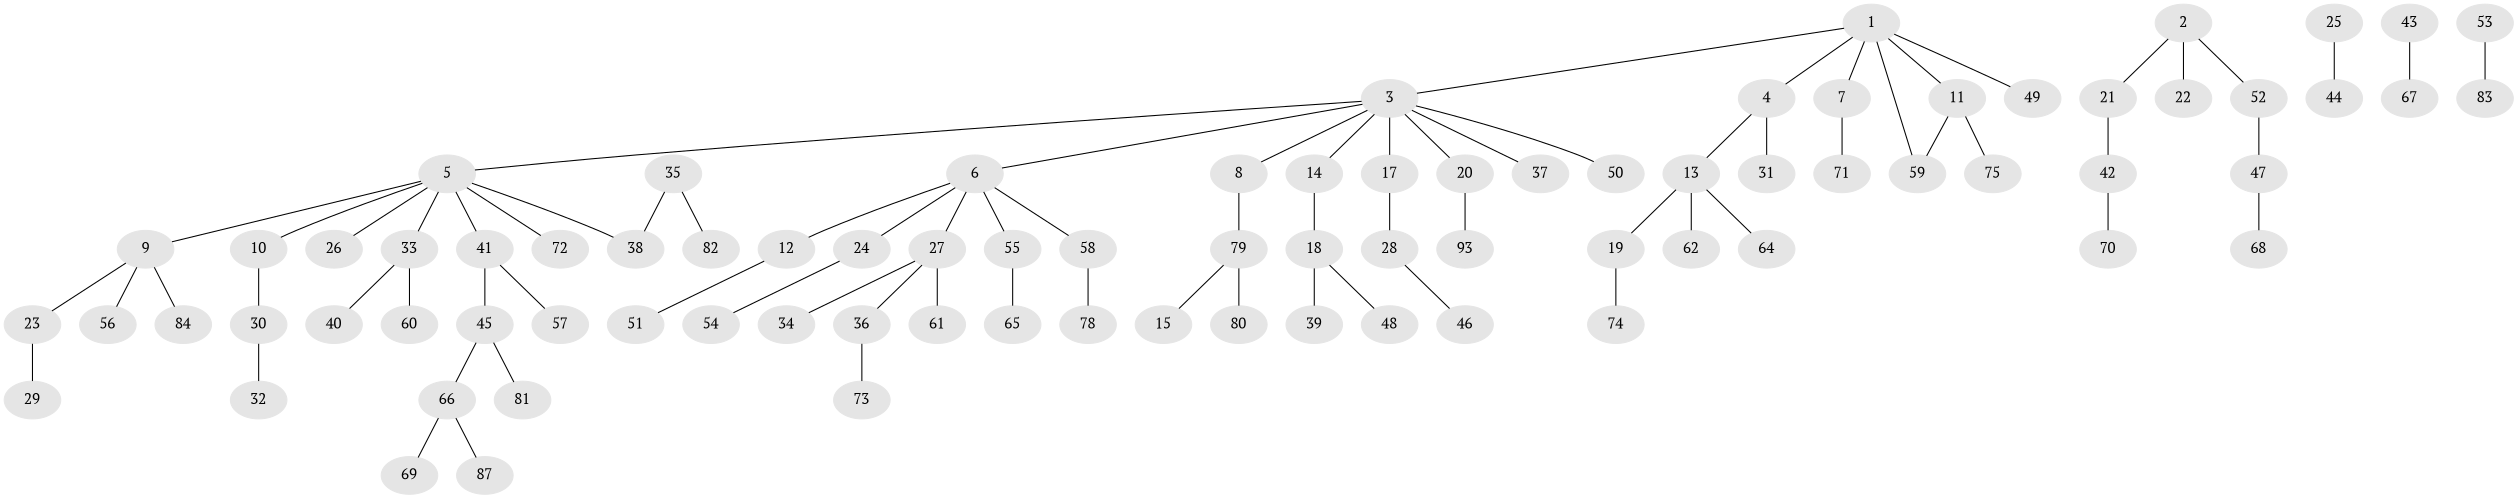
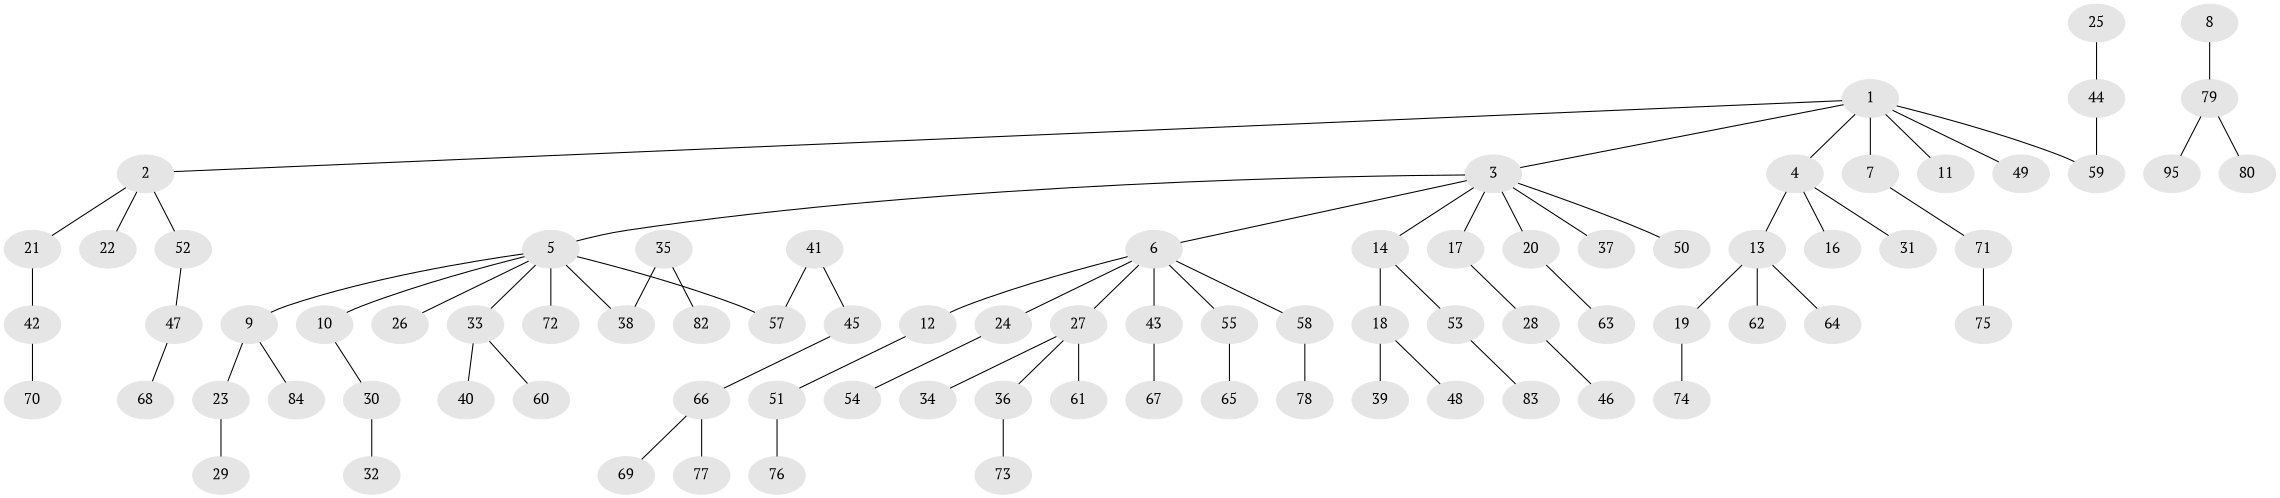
none -> (1008, 136)
(1314, 136) -> none
(1937, 136) -> (2097, 136)
(1975, 136) -> (1983, 287)
(466, 212) -> (667, 281)
(1465, 249) -> (1606, 325)
none -> (1833, 249)
none -> (1154, 287)
none -> (1418, 287)
(108, 325) -> none
(1163, 325) -> (2172, 174)
(523, 400) -> none
(485, 475) -> (702, 475)
none -> (777, 475)
